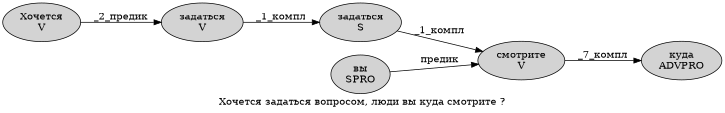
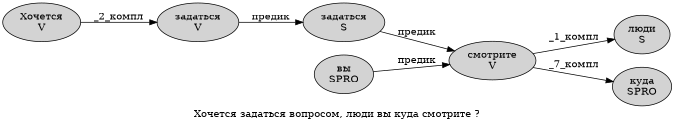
(121, 17) -> (119, 17)
(281, 17) -> (271, 17)
(440, 31) -> (417, 32)
none -> (642, 35)
(682, 61) -> (642, 87)
